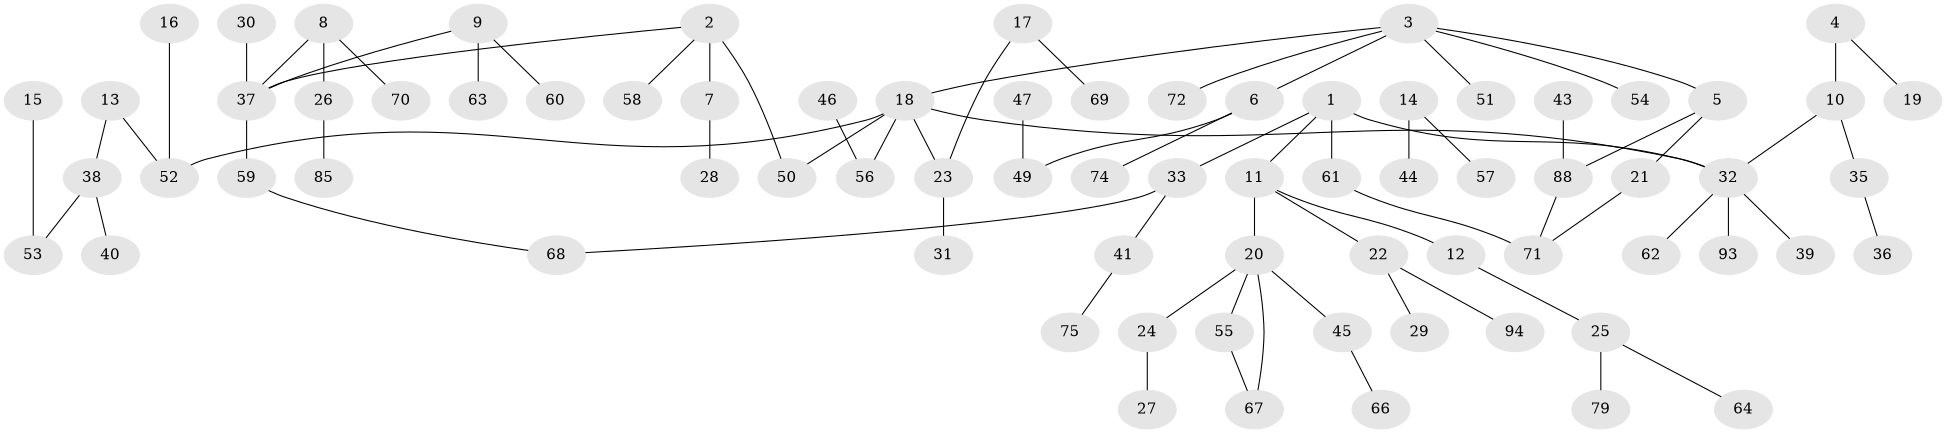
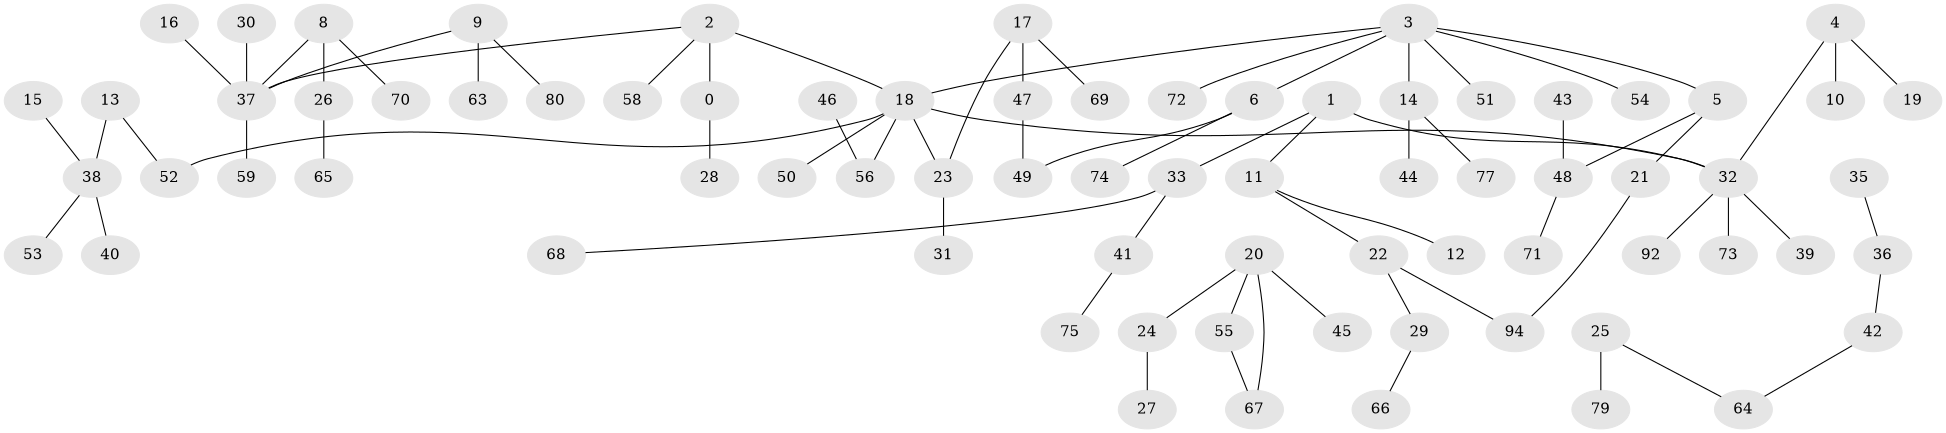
none -> (1023, 62)
none -> (1409, 62)
(756, 98) -> (809, 59)
(169, 101) -> (208, 62)
(555, 101) -> (555, 101)
(710, 101) -> (710, 101)
(1782, 139) -> (1782, 101)
(1847, 139) -> none
(33, 178) -> (63, 139)
(324, 178) -> (324, 178)
(1332, 178) -> none
(1486, 178) -> (1486, 178)
(1563, 178) -> (1563, 178)
(1254, 217) -> none
(1587, 217) -> (1584, 259)
(397, 227) -> none
(1651, 255) -> (1651, 255)
(1728, 255) -> (1728, 255)
(1529, 294) -> none
none -> (1873, 332)
(1362, 371) -> (1400, 371)
